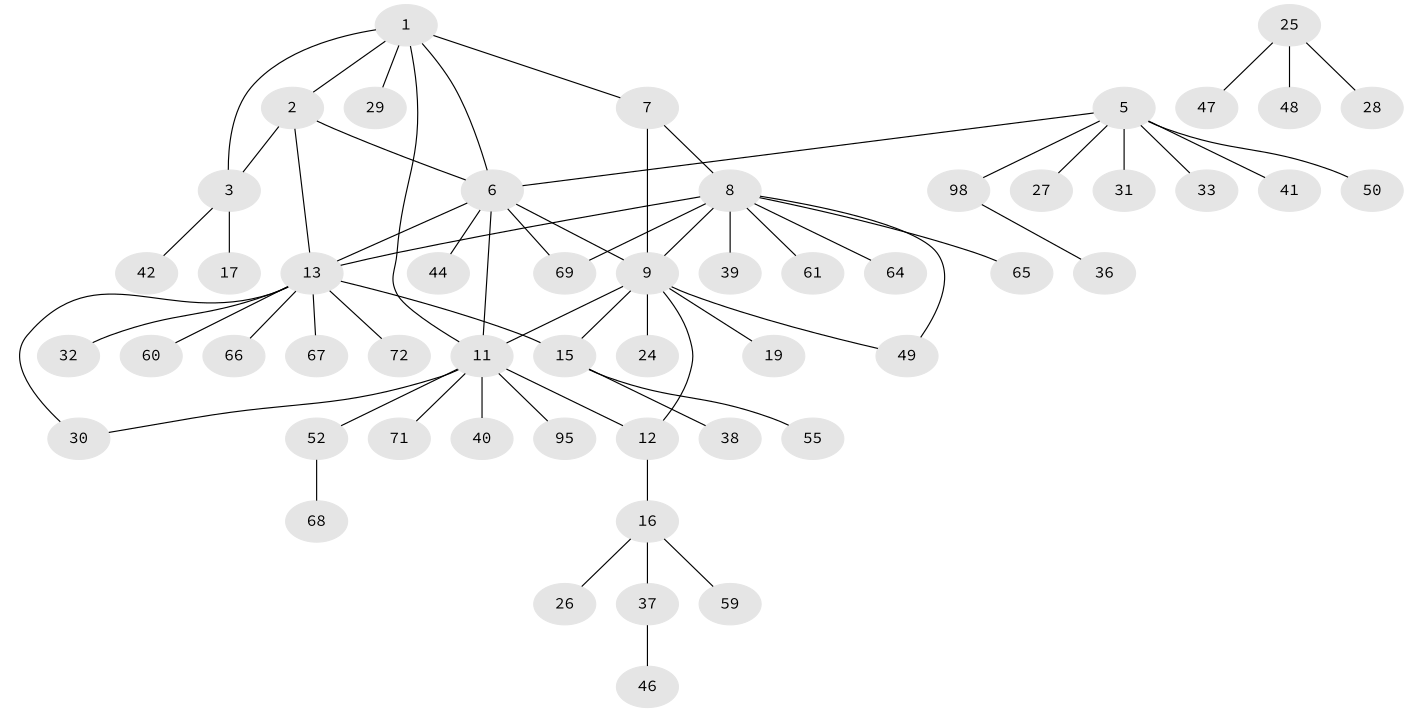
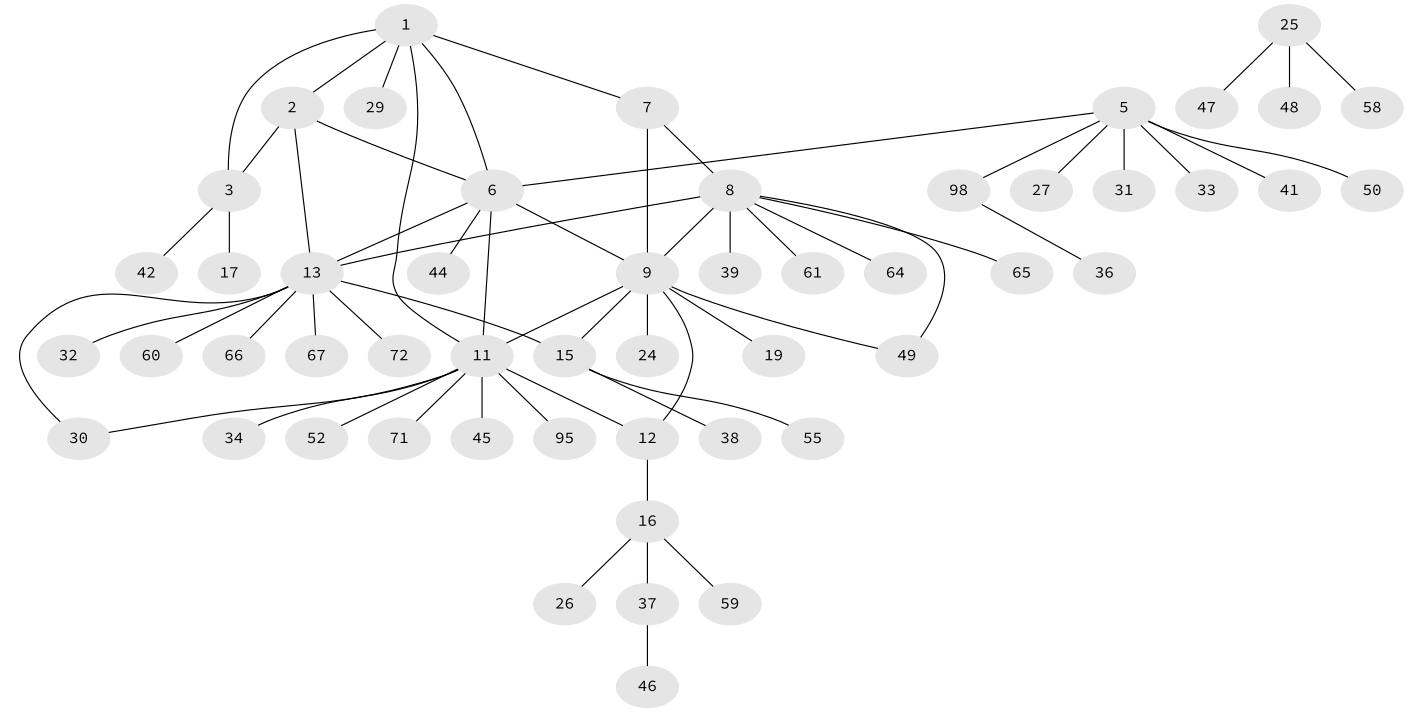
(1372, 108) -> (1372, 108)
(565, 273) -> none
none -> (234, 439)
(482, 439) -> (482, 439)
(317, 521) -> none
